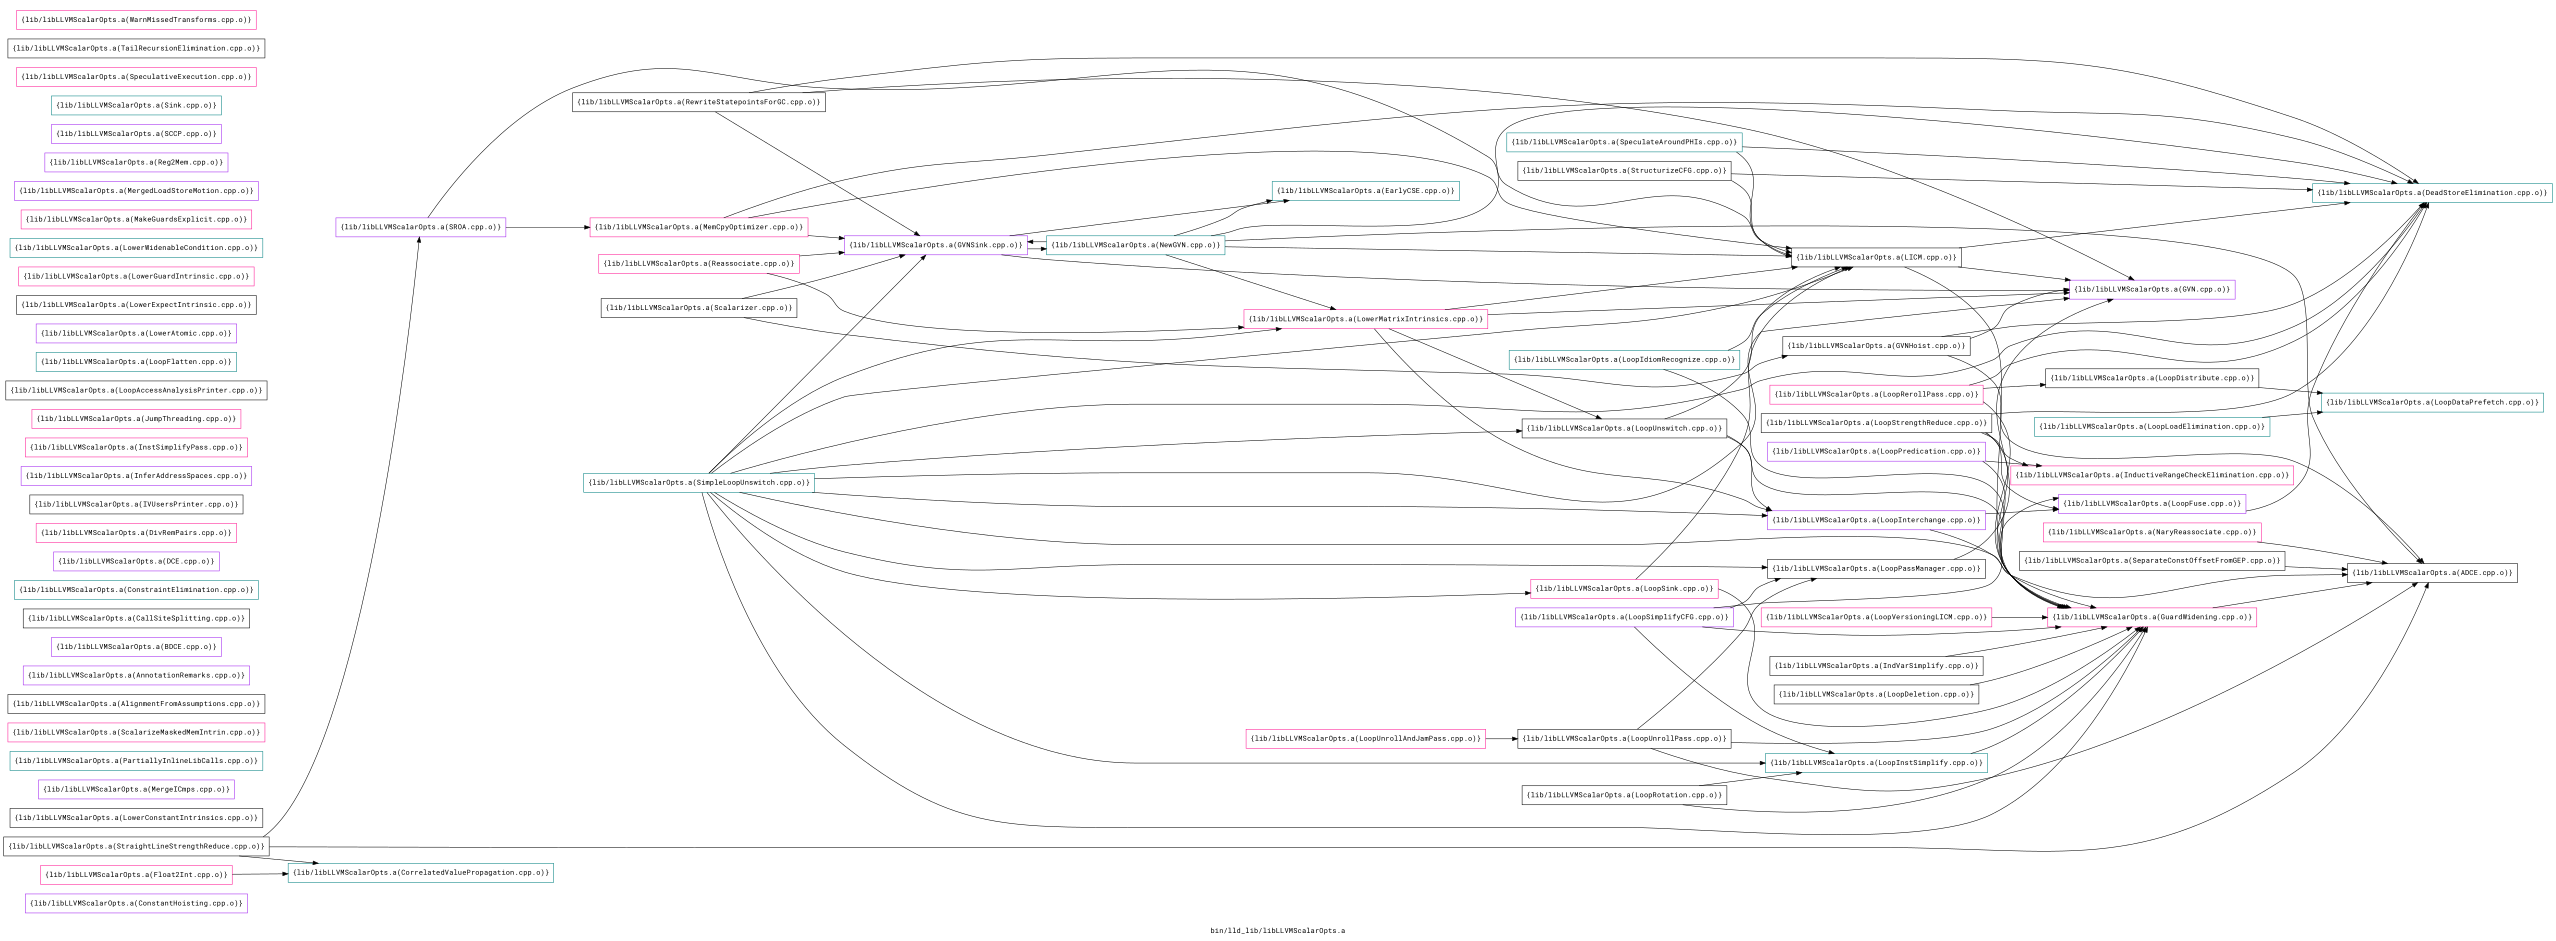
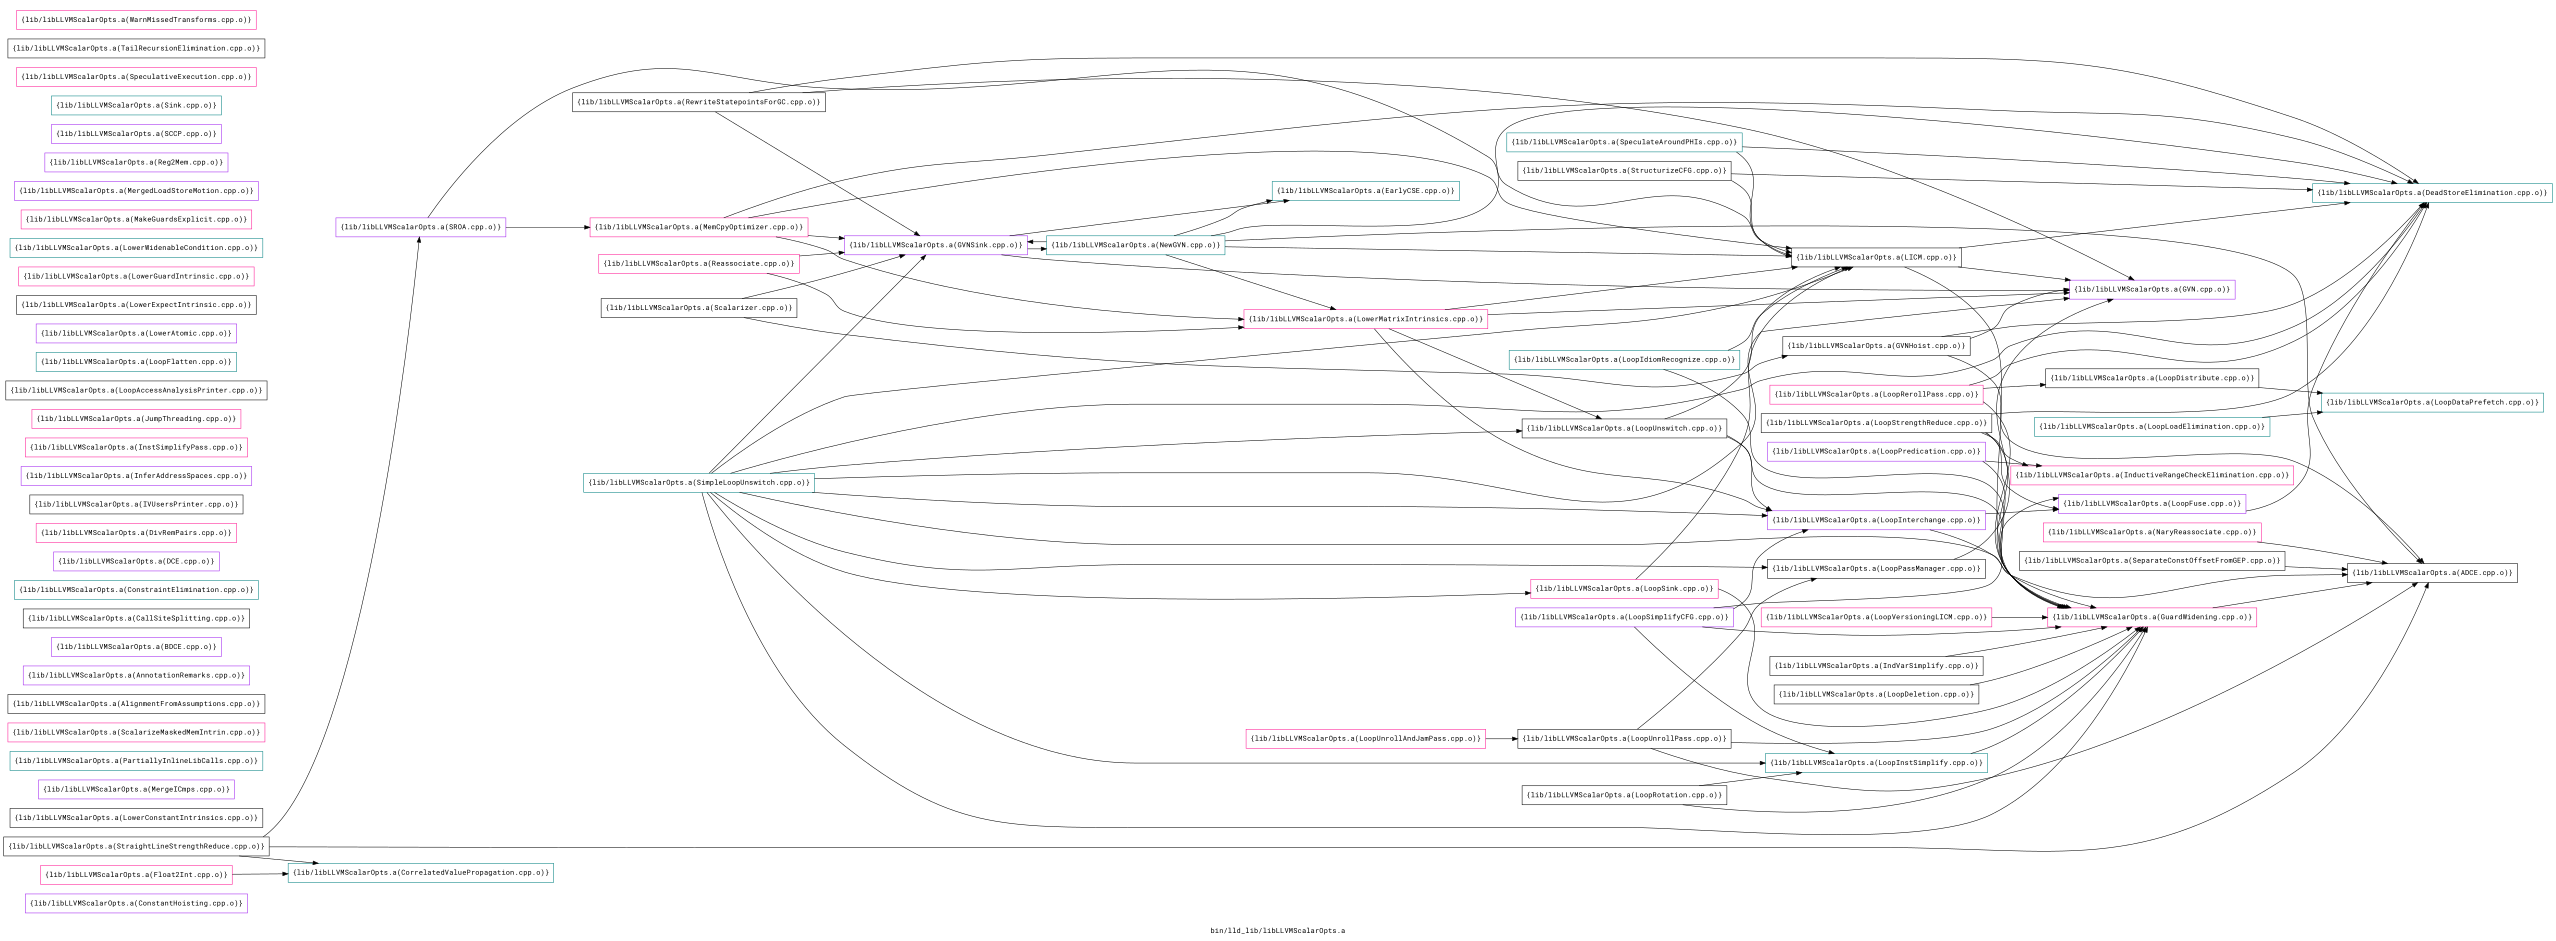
(975, 343) -> (1003, 297)
(1752, 593) -> (1756, 561)
